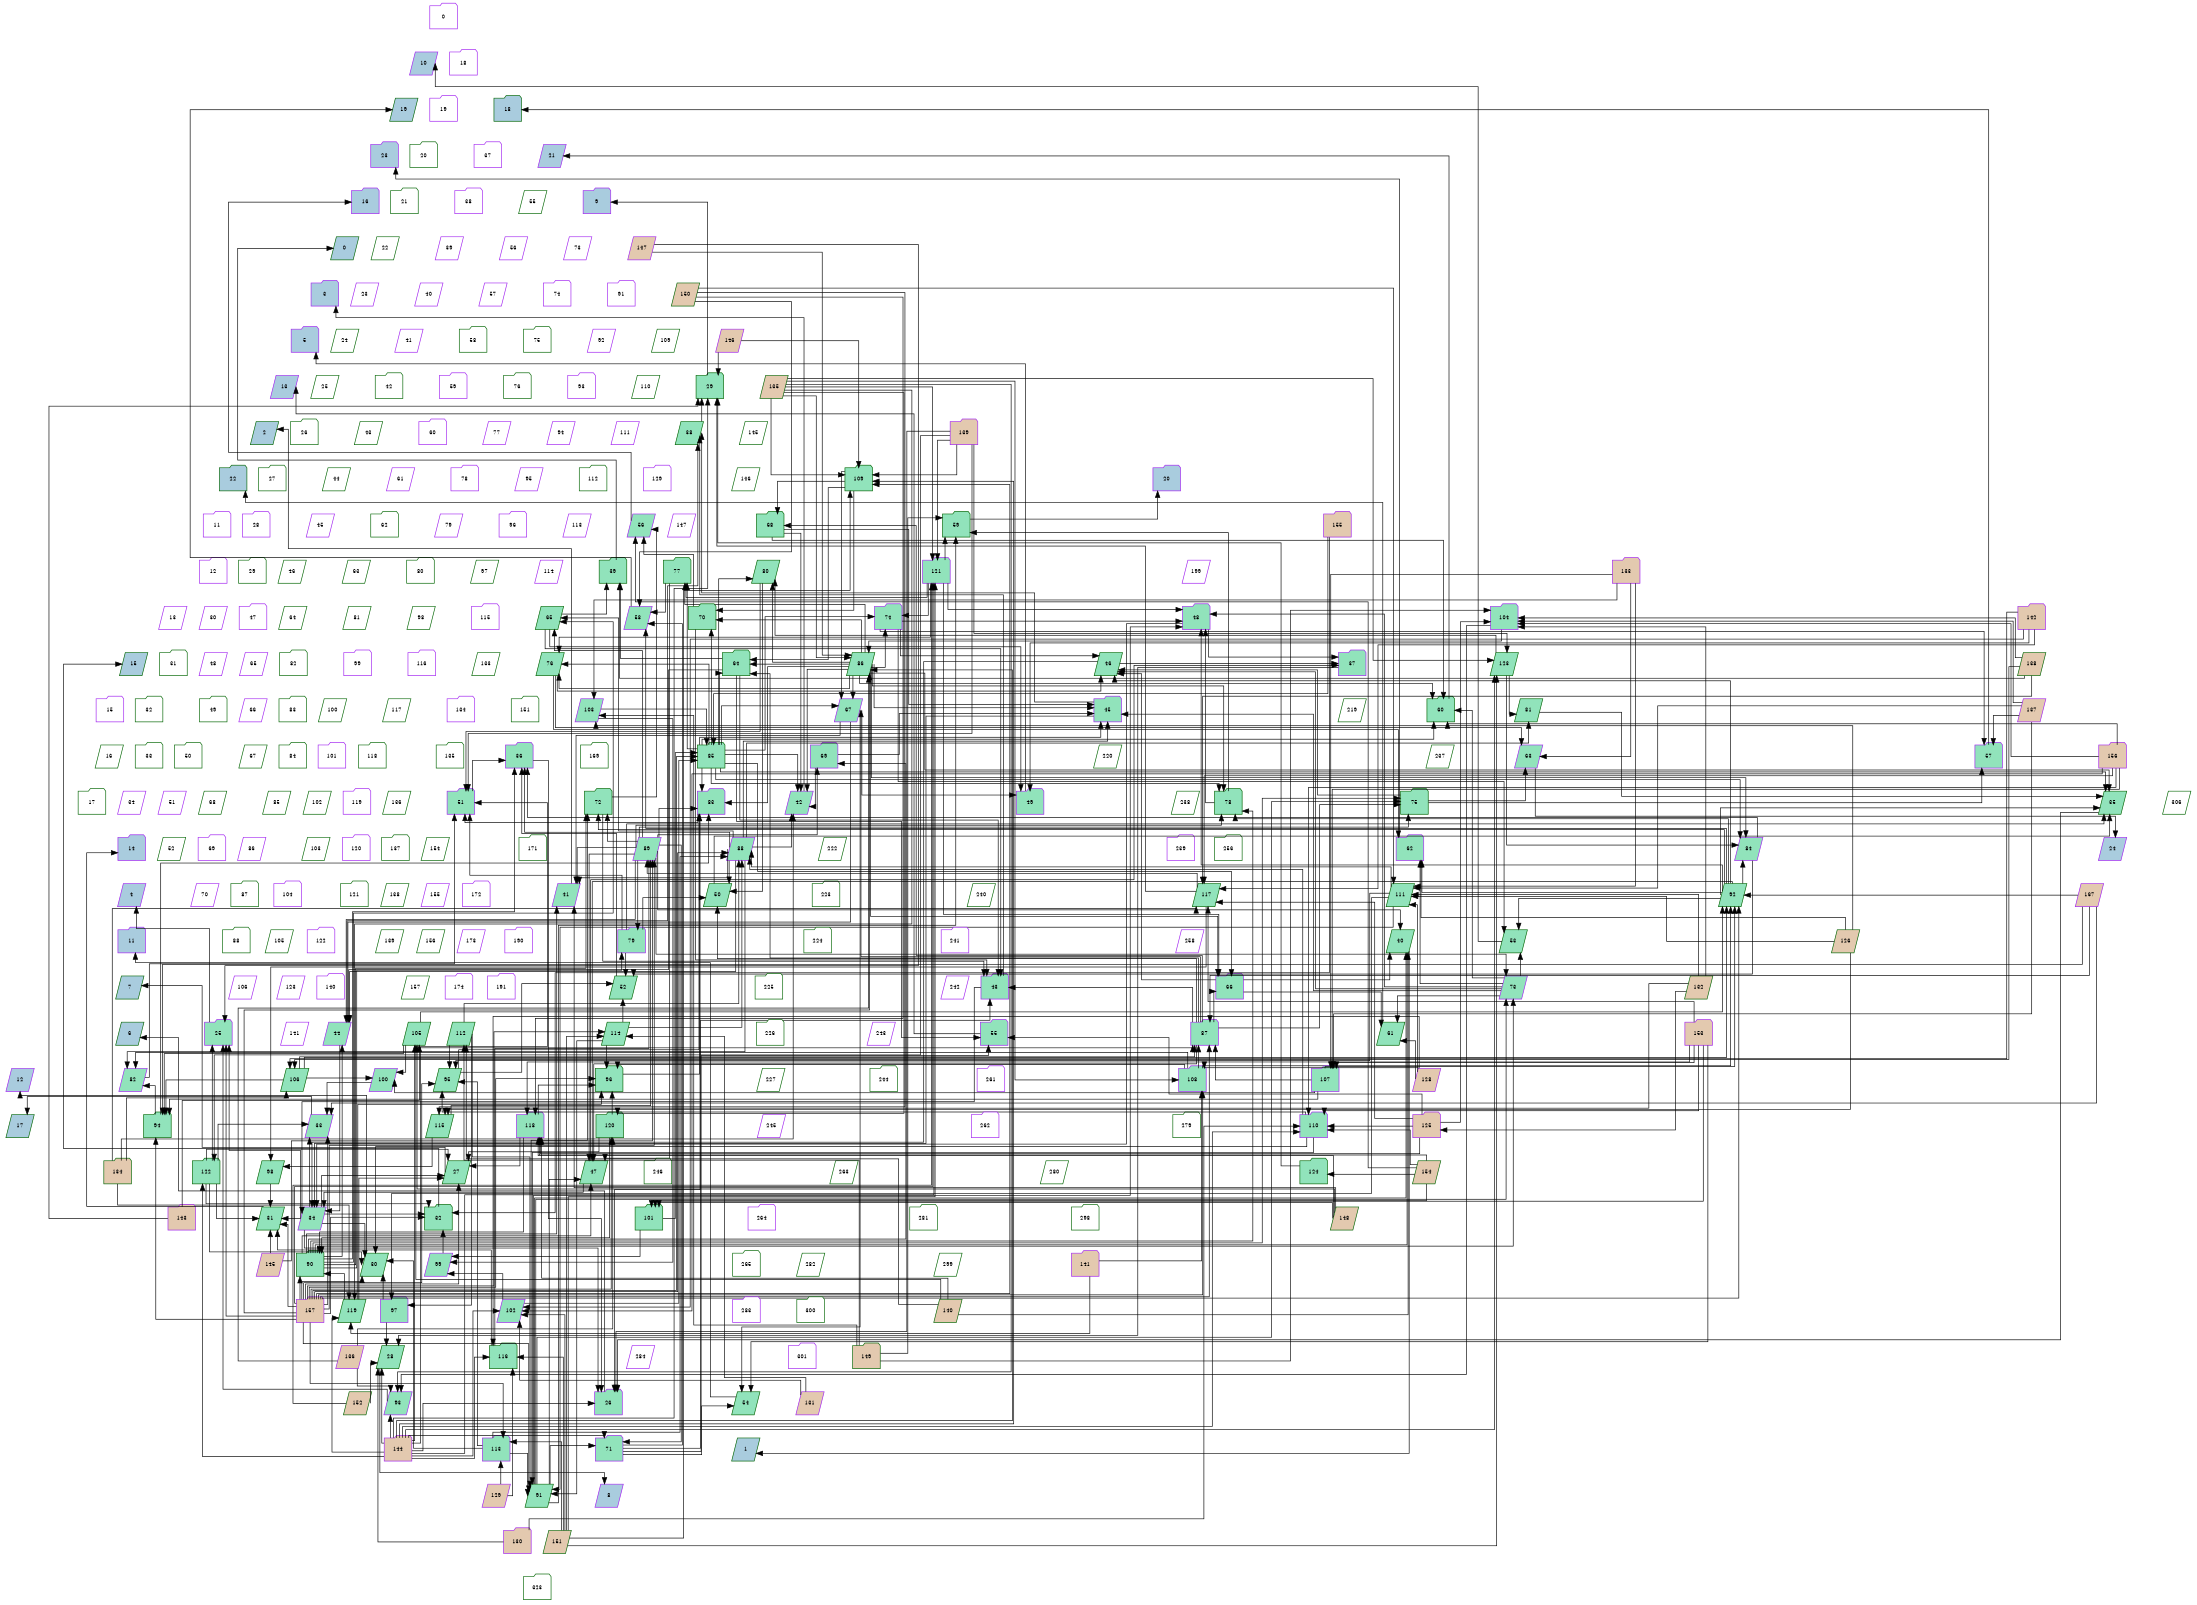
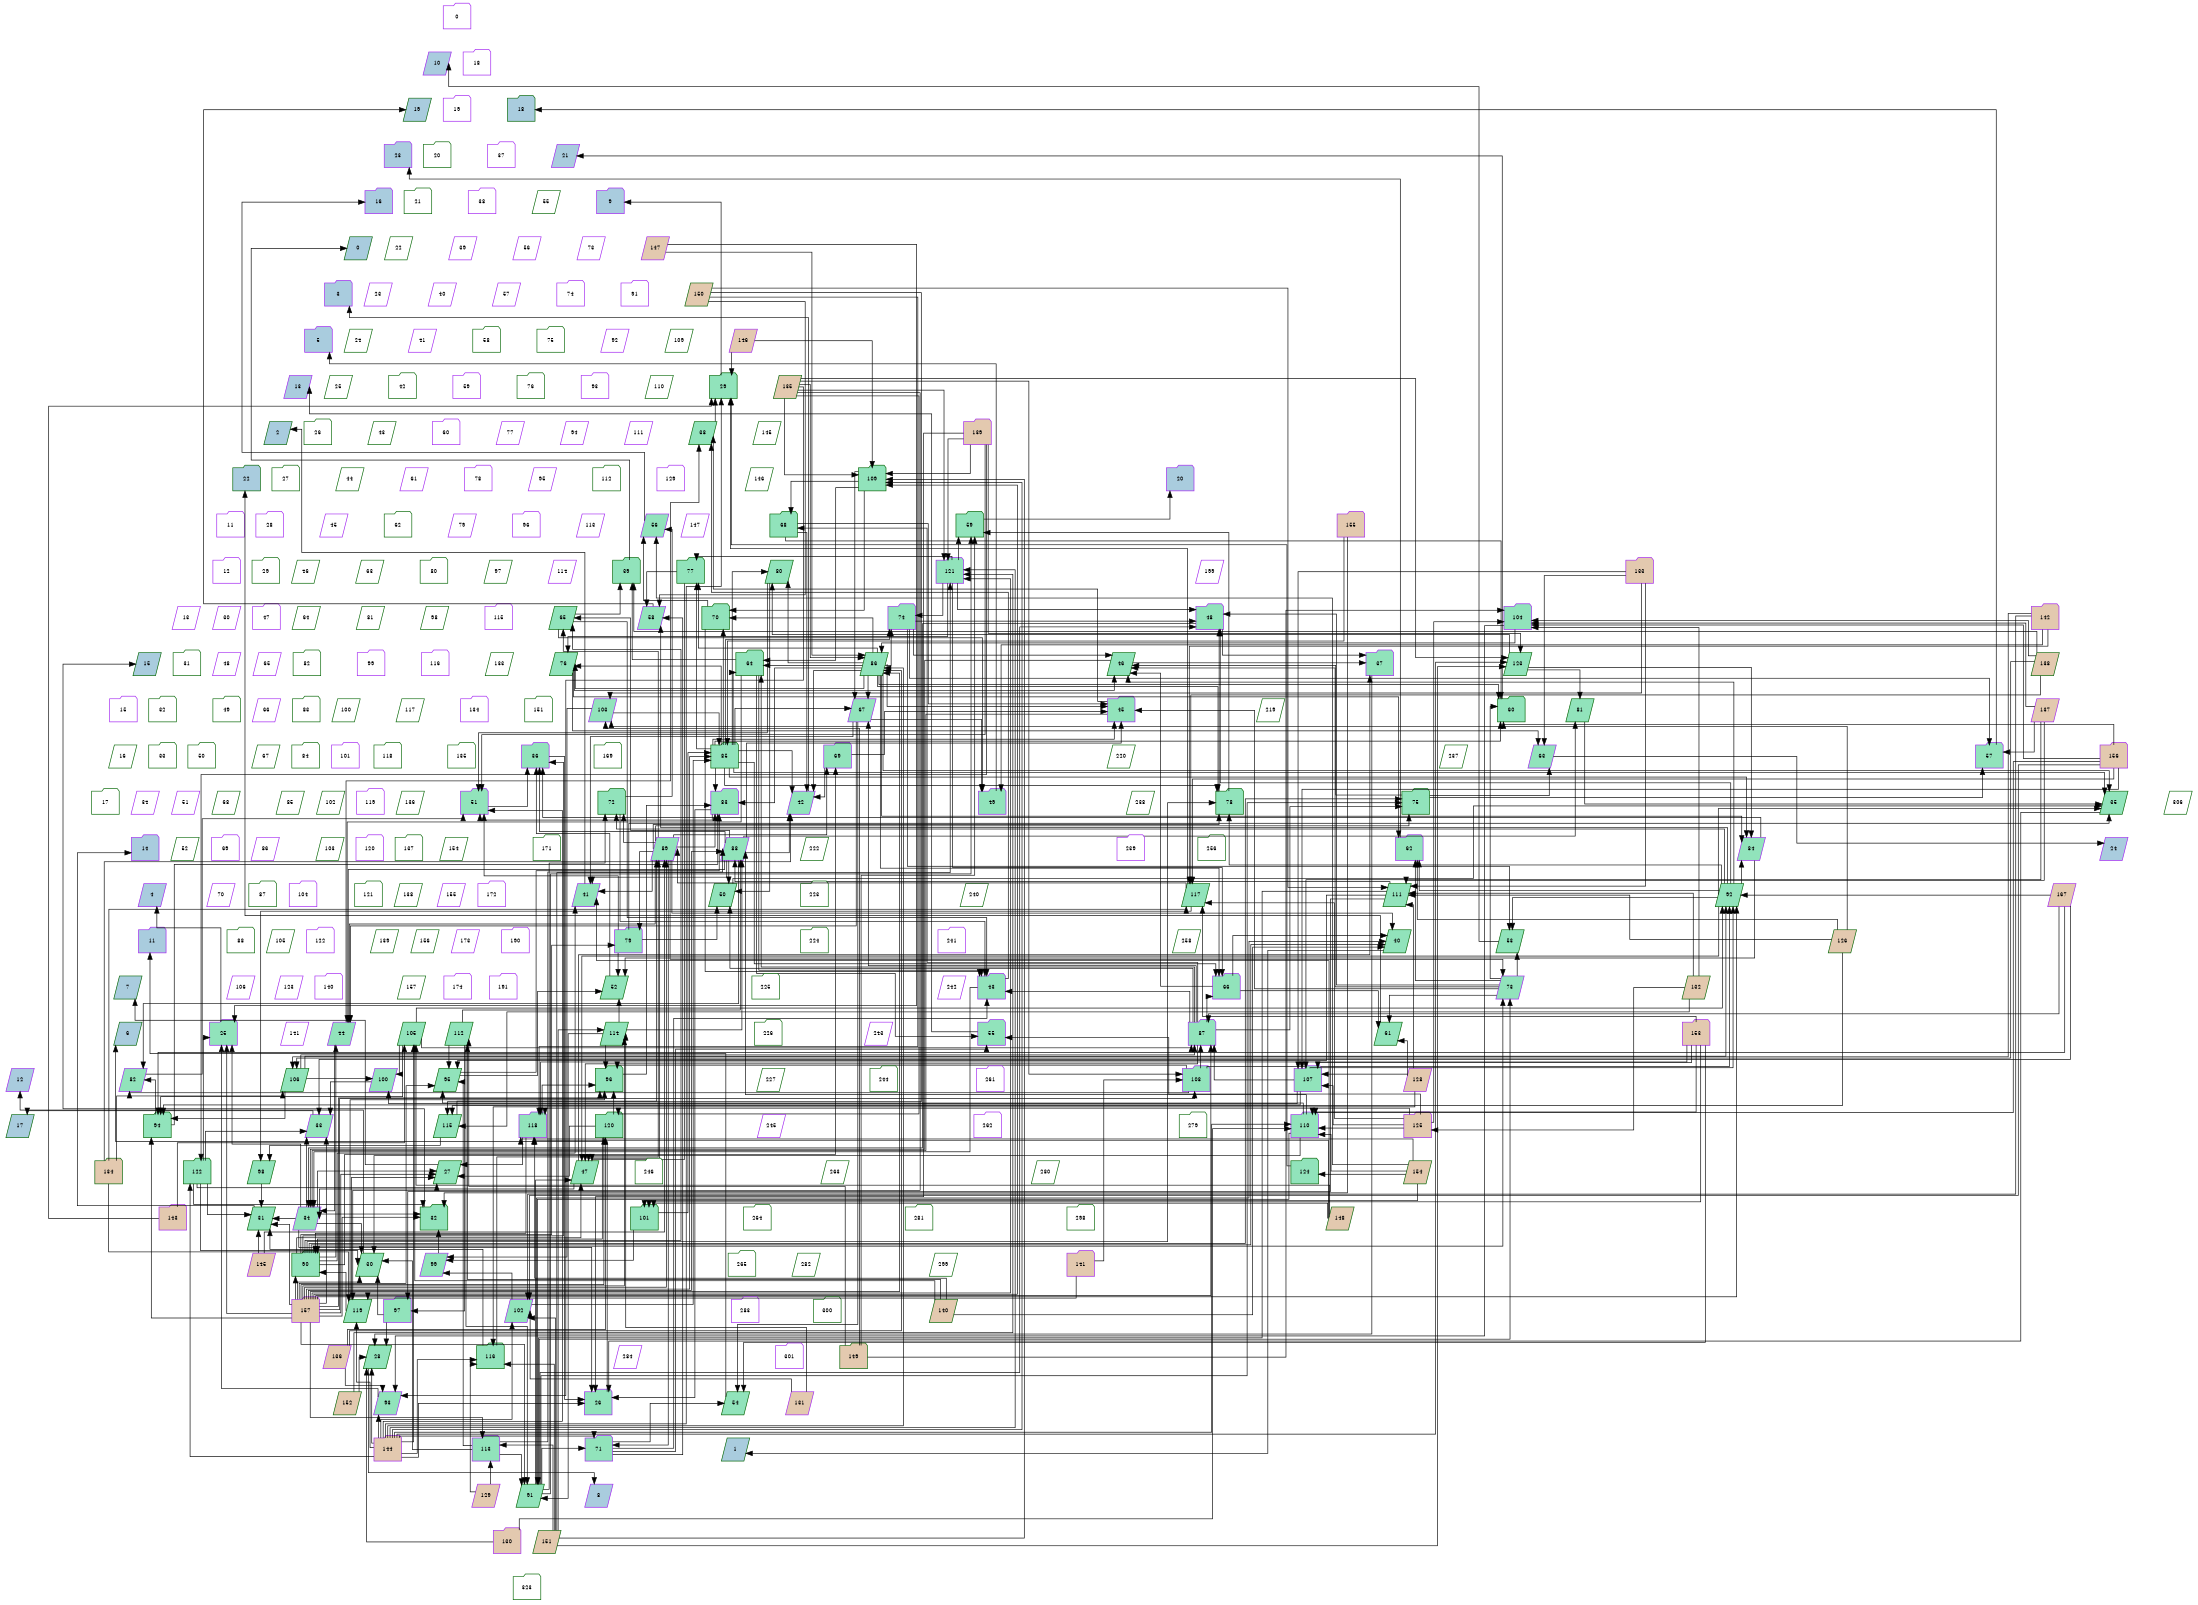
(1190, 941) -> (1187, 941)
(381, 968) -> none
(1312, 1068) -> (1368, 1074)
none -> (1346, 1125)
(762, 1219) -> (757, 1219)
